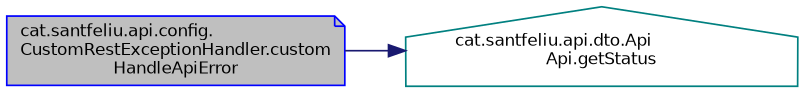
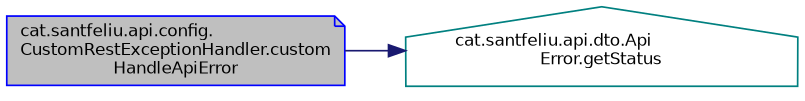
(602, 51) -> (602, 51)
